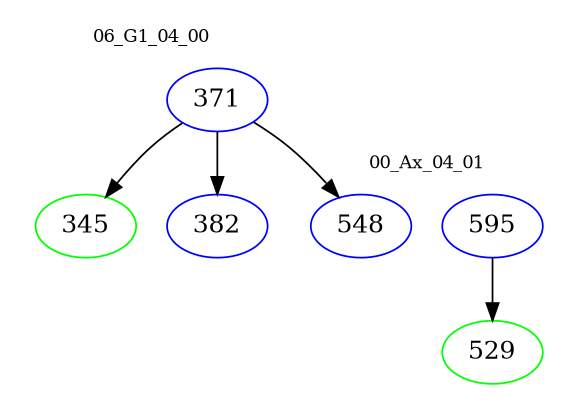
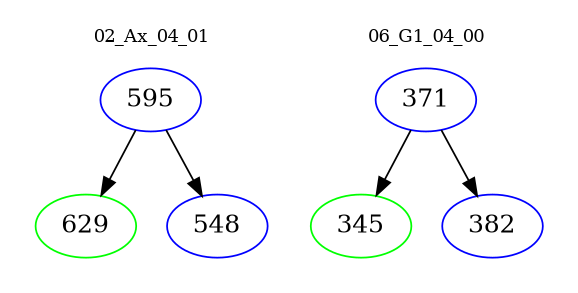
(308, 164) -> (180, 155)
(427, 164) -> (152, 38)
(493, 352) -> (86, 226)
